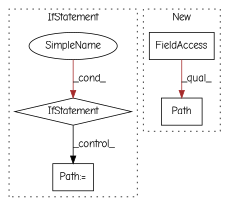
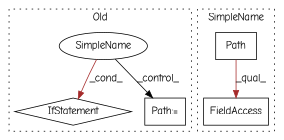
(73, 18) -> (100, 18)
(182, 18) -> (236, 18)
(182, 75) -> (236, 75)
(73, 141) -> (131, 76)
